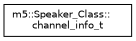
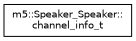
(68, 20) -> (68, 20)
